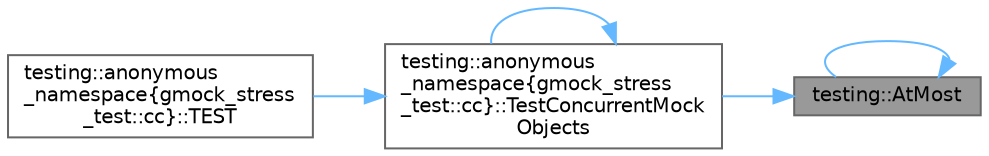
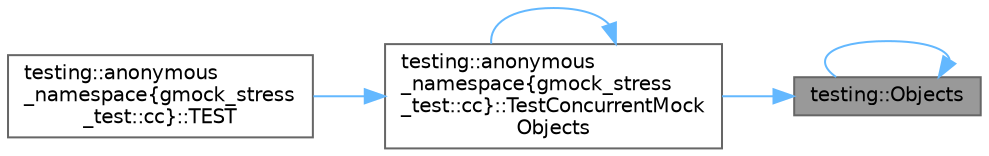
(887, 96) -> (887, 96)
